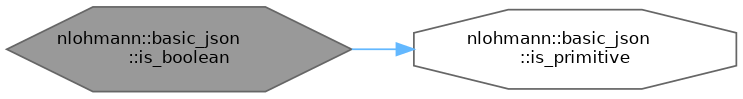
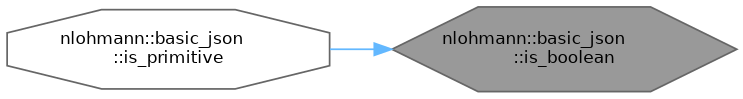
(374, 49) -> (352, 49)
